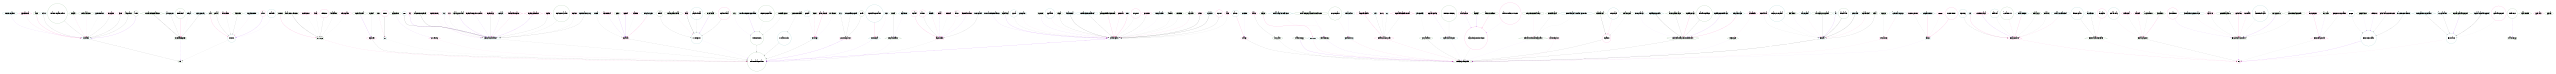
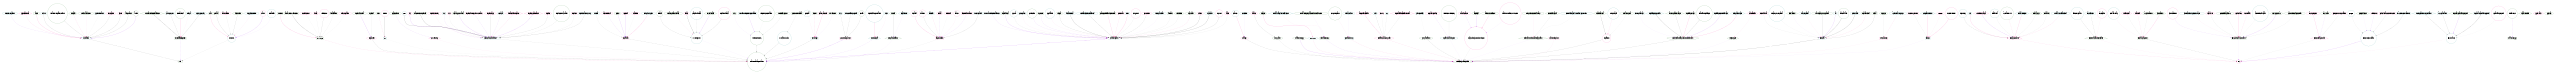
none -> (1032, 13)
